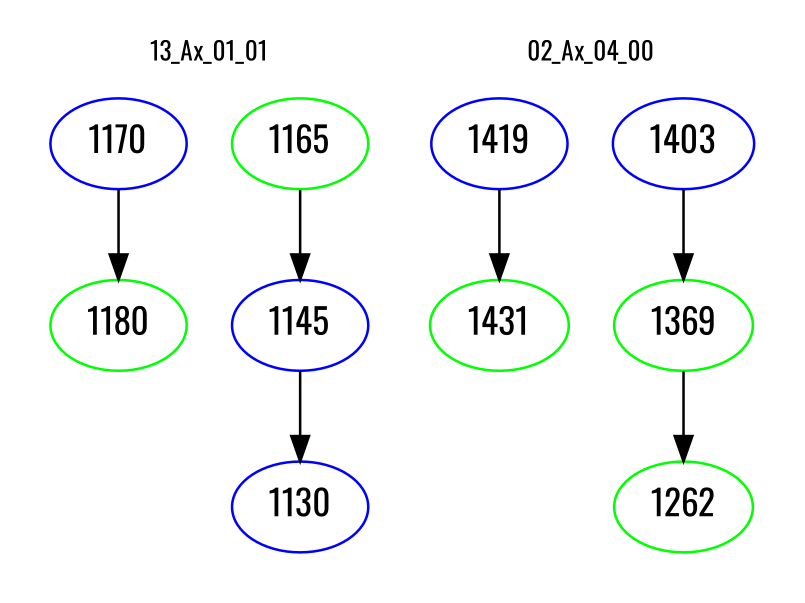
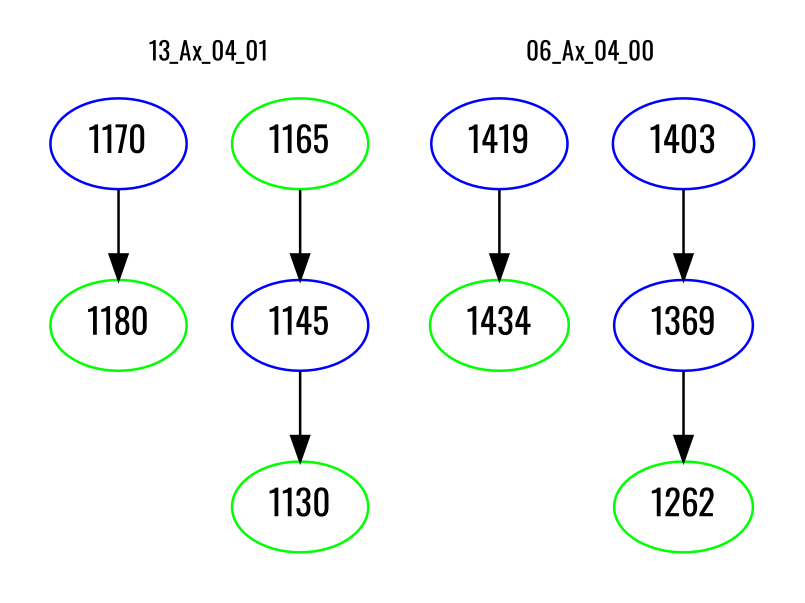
(209, 54) -> (209, 54)
(591, 54) -> (591, 54)
(499, 325) -> (499, 325)
(684, 325) -> (684, 325)
(300, 507) -> (300, 507)
